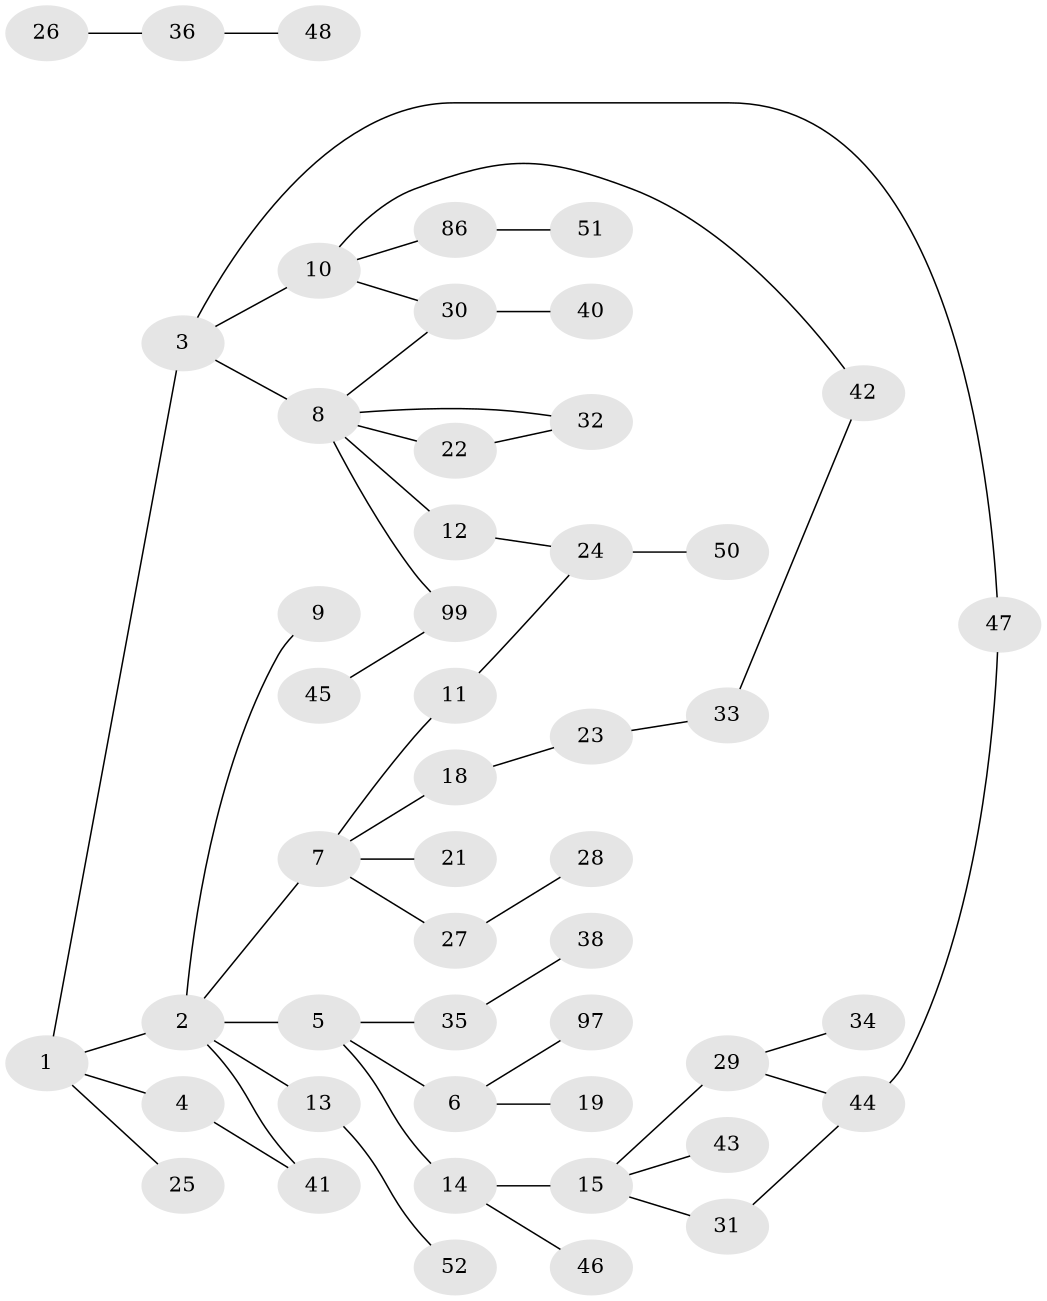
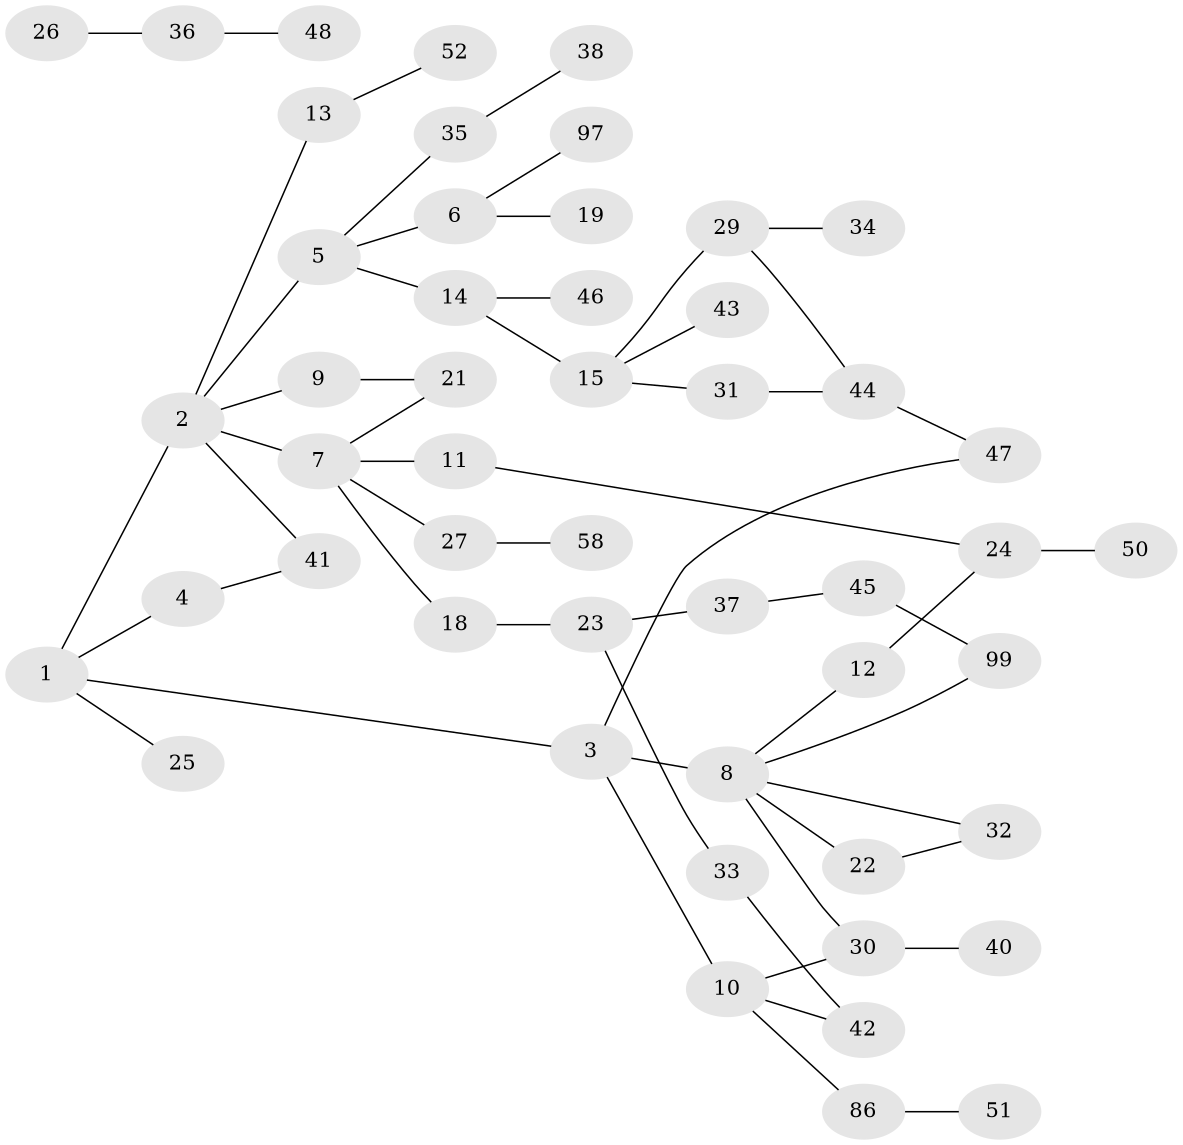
none -> (387, 380)
none -> (728, 607)
(591, 859) -> (591, 543)
